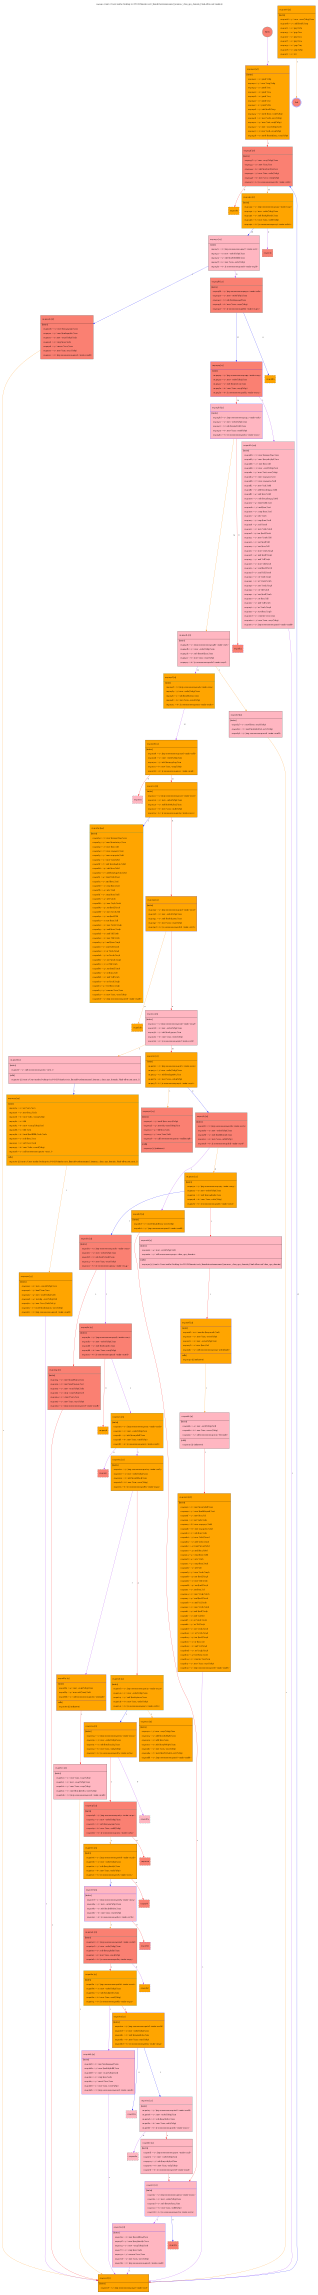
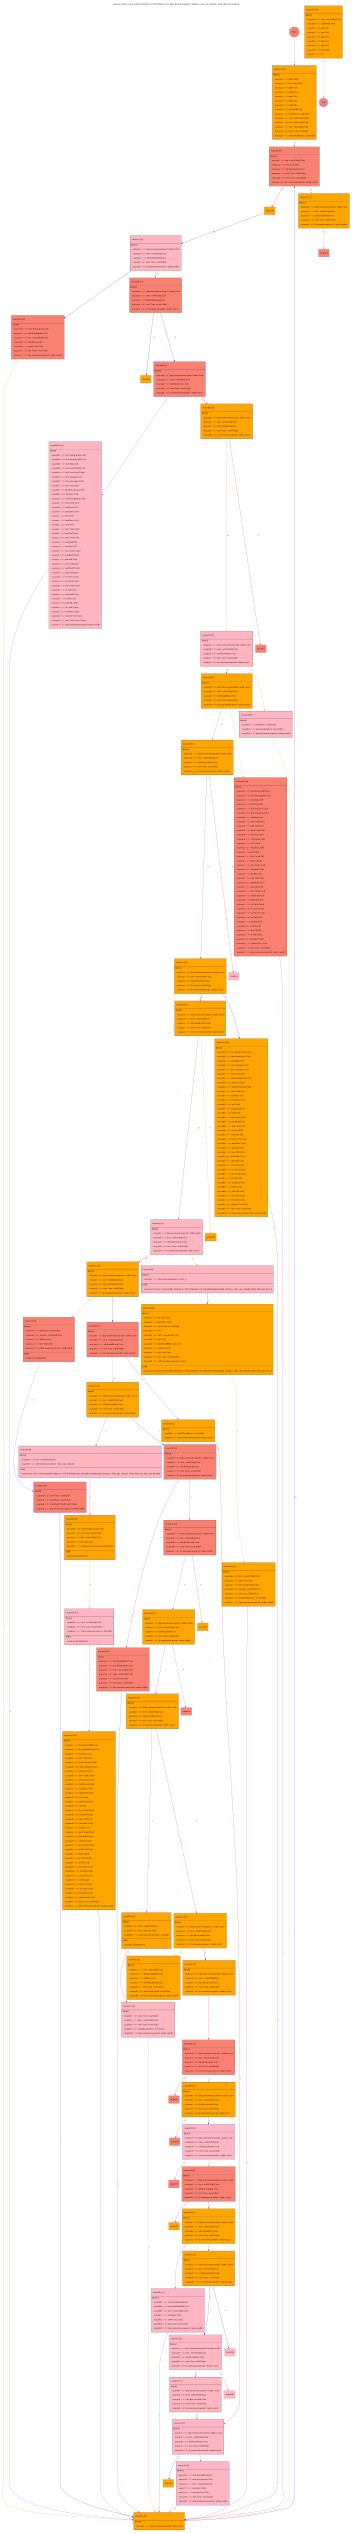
(251, 231) -> (223, 228)
(236, 421) -> (227, 421)
none -> (261, 867)
none -> (60, 1497)
(145, 1819) -> none
none -> (277, 1892)
(173, 2245) -> (168, 2483)
